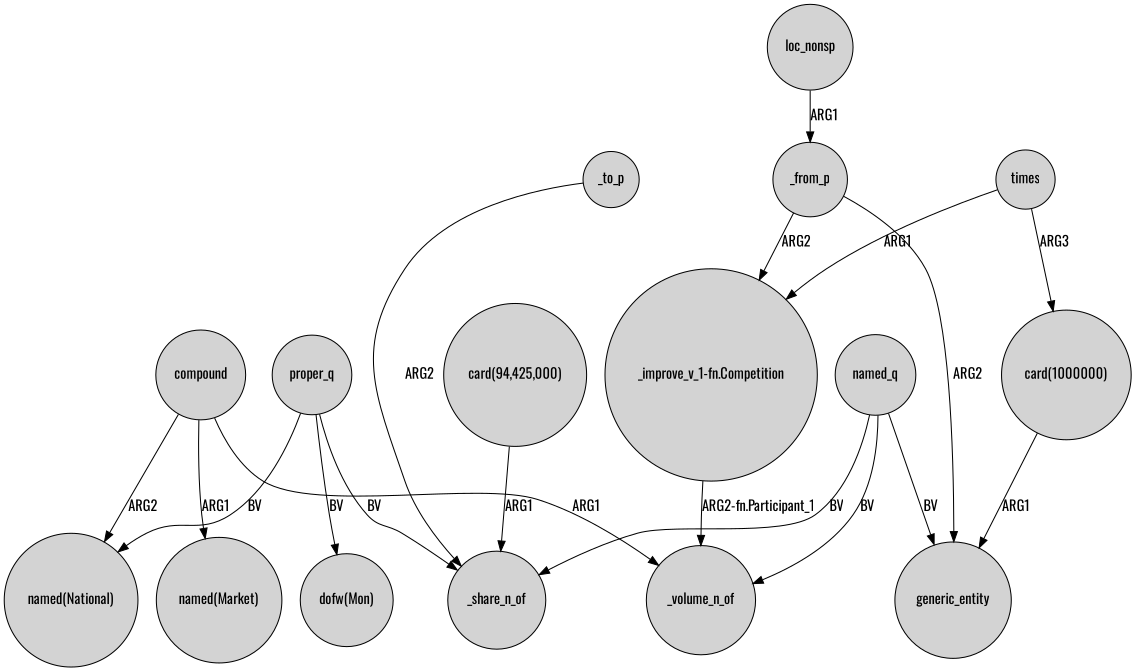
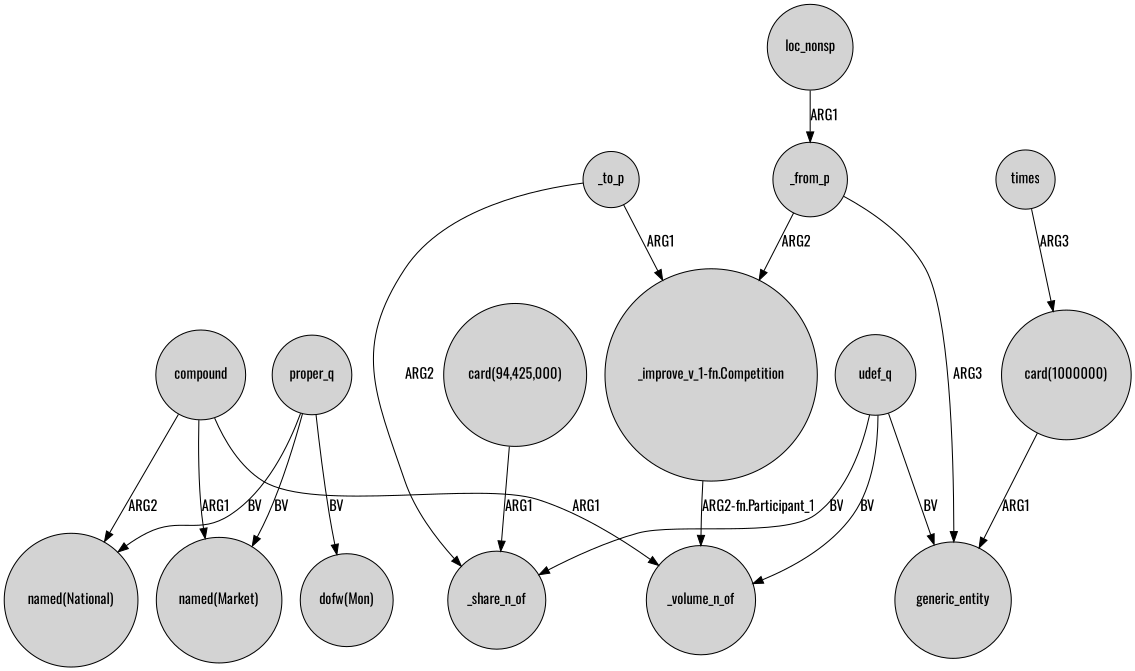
(886, 235) -> (641, 238)
(876, 375) -> (876, 375)
(968, 375) -> (968, 375)
(362, 508) -> (283, 476)
